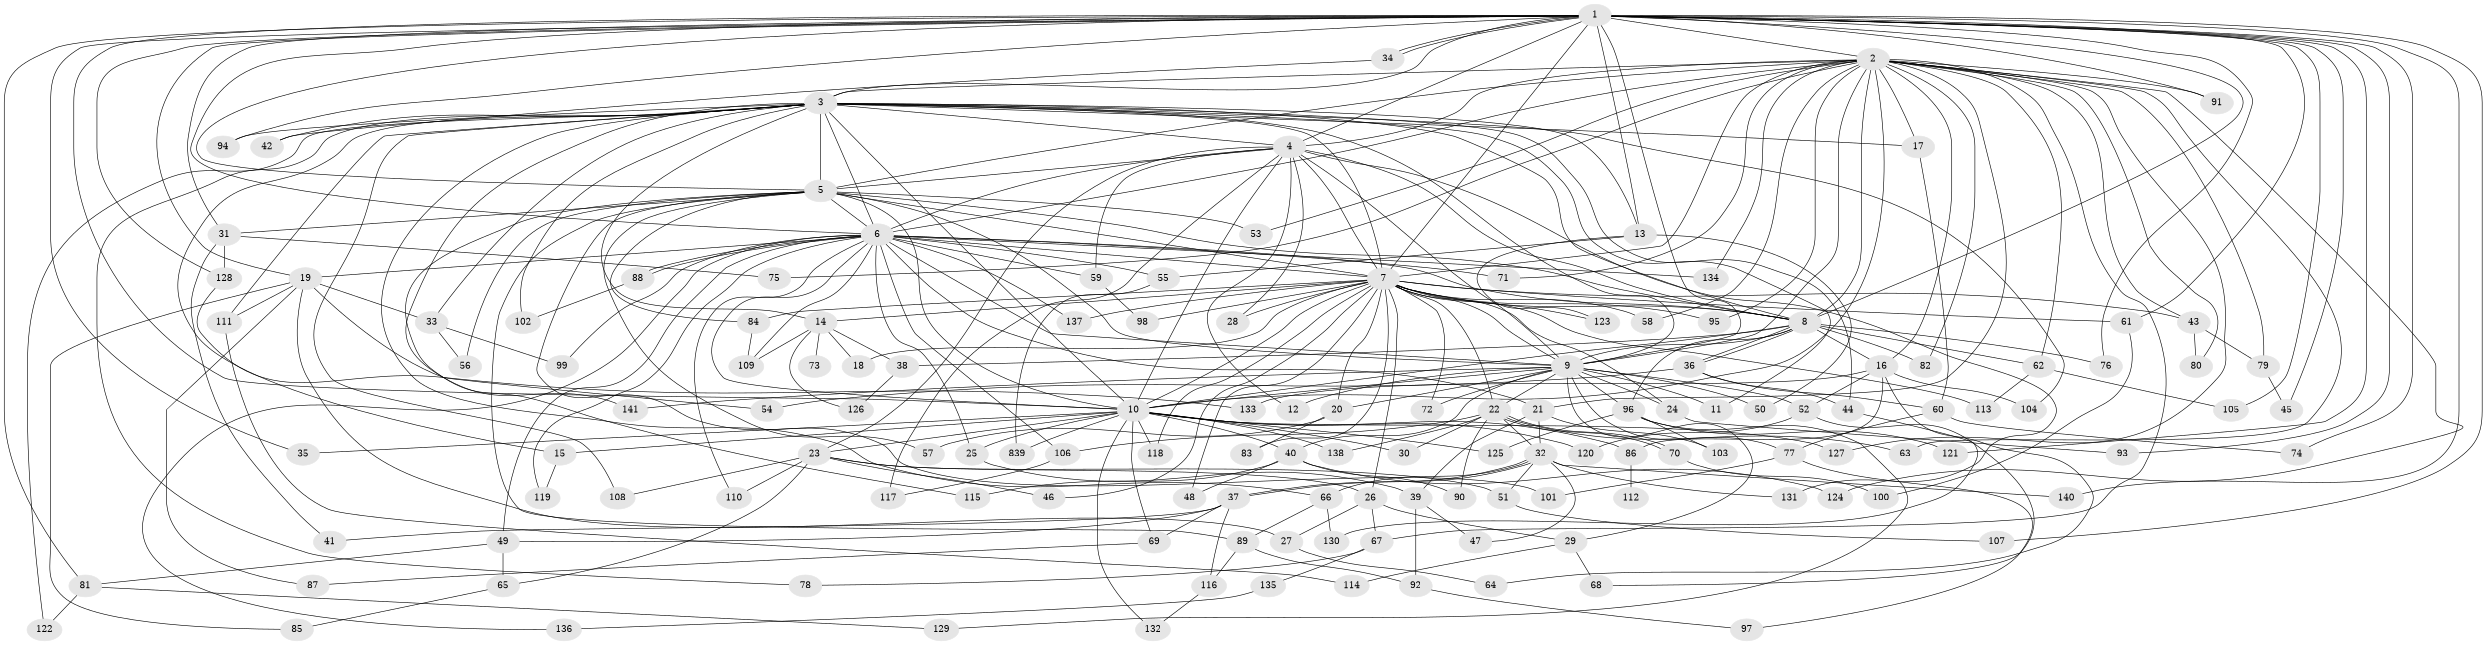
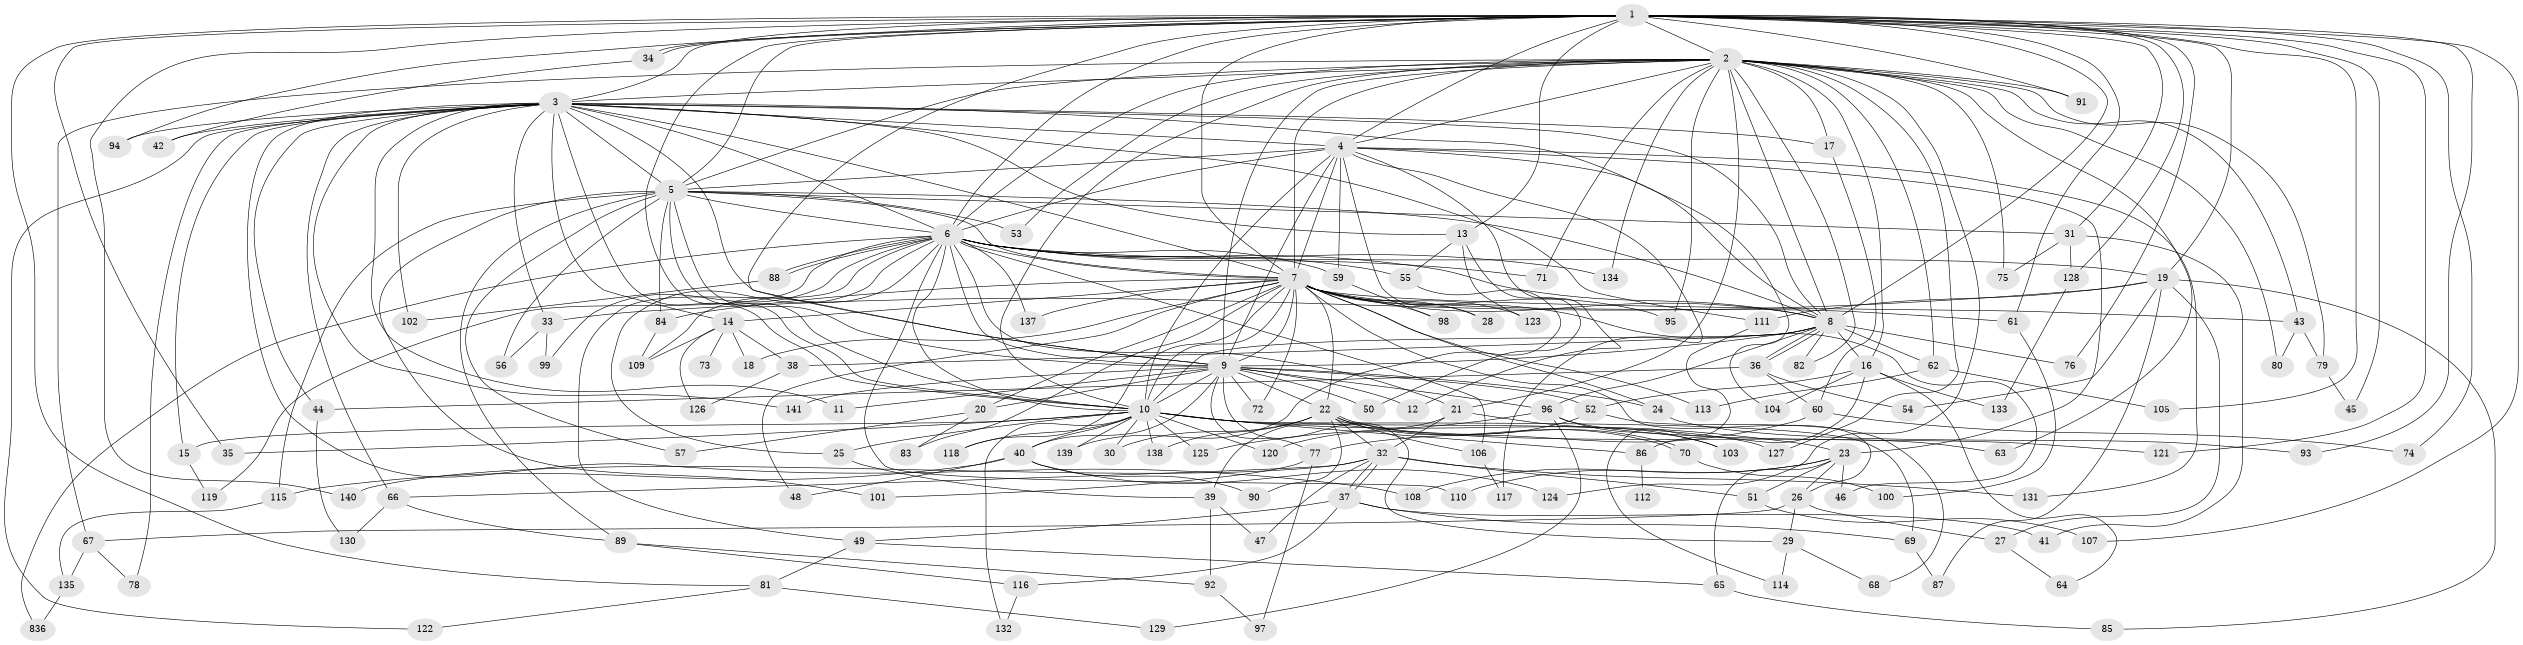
(1647, 323) -> none
(1017, 454) -> (1065, 454)
none -> (140, 512)
(564, 630) -> (38, 630)
